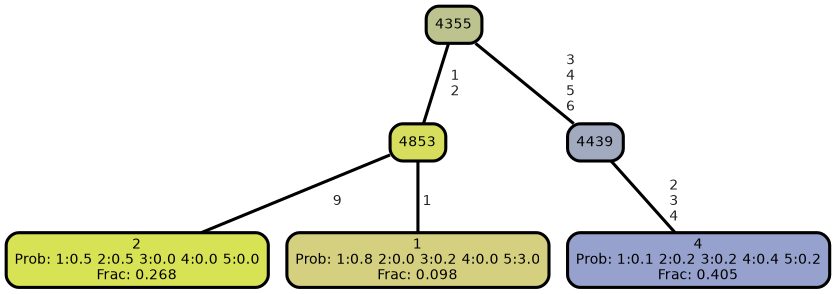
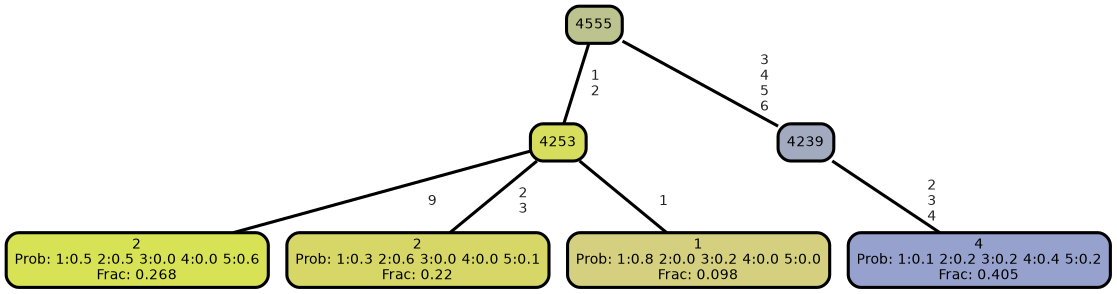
(454, 25) -> (594, 25)
(418, 142) -> (558, 142)
(595, 142) -> (806, 142)
(137, 260) -> (137, 260)
(418, 260) -> (699, 260)
none -> (418, 260)
